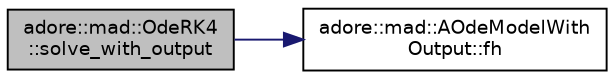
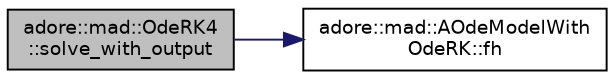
(455, 40) -> (455, 40)
